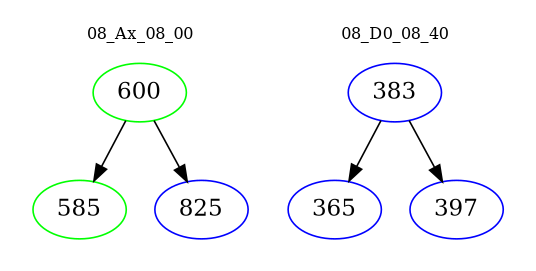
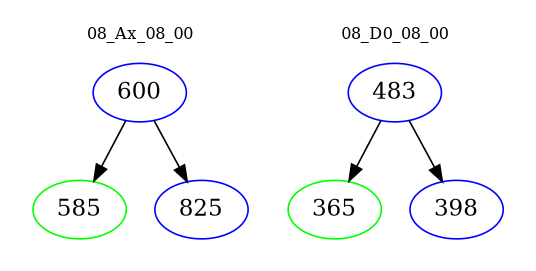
(396, 35) -> (396, 35)
(140, 93) -> (140, 93)
(395, 93) -> (395, 93)
(335, 210) -> (335, 210)
(457, 210) -> (457, 210)
